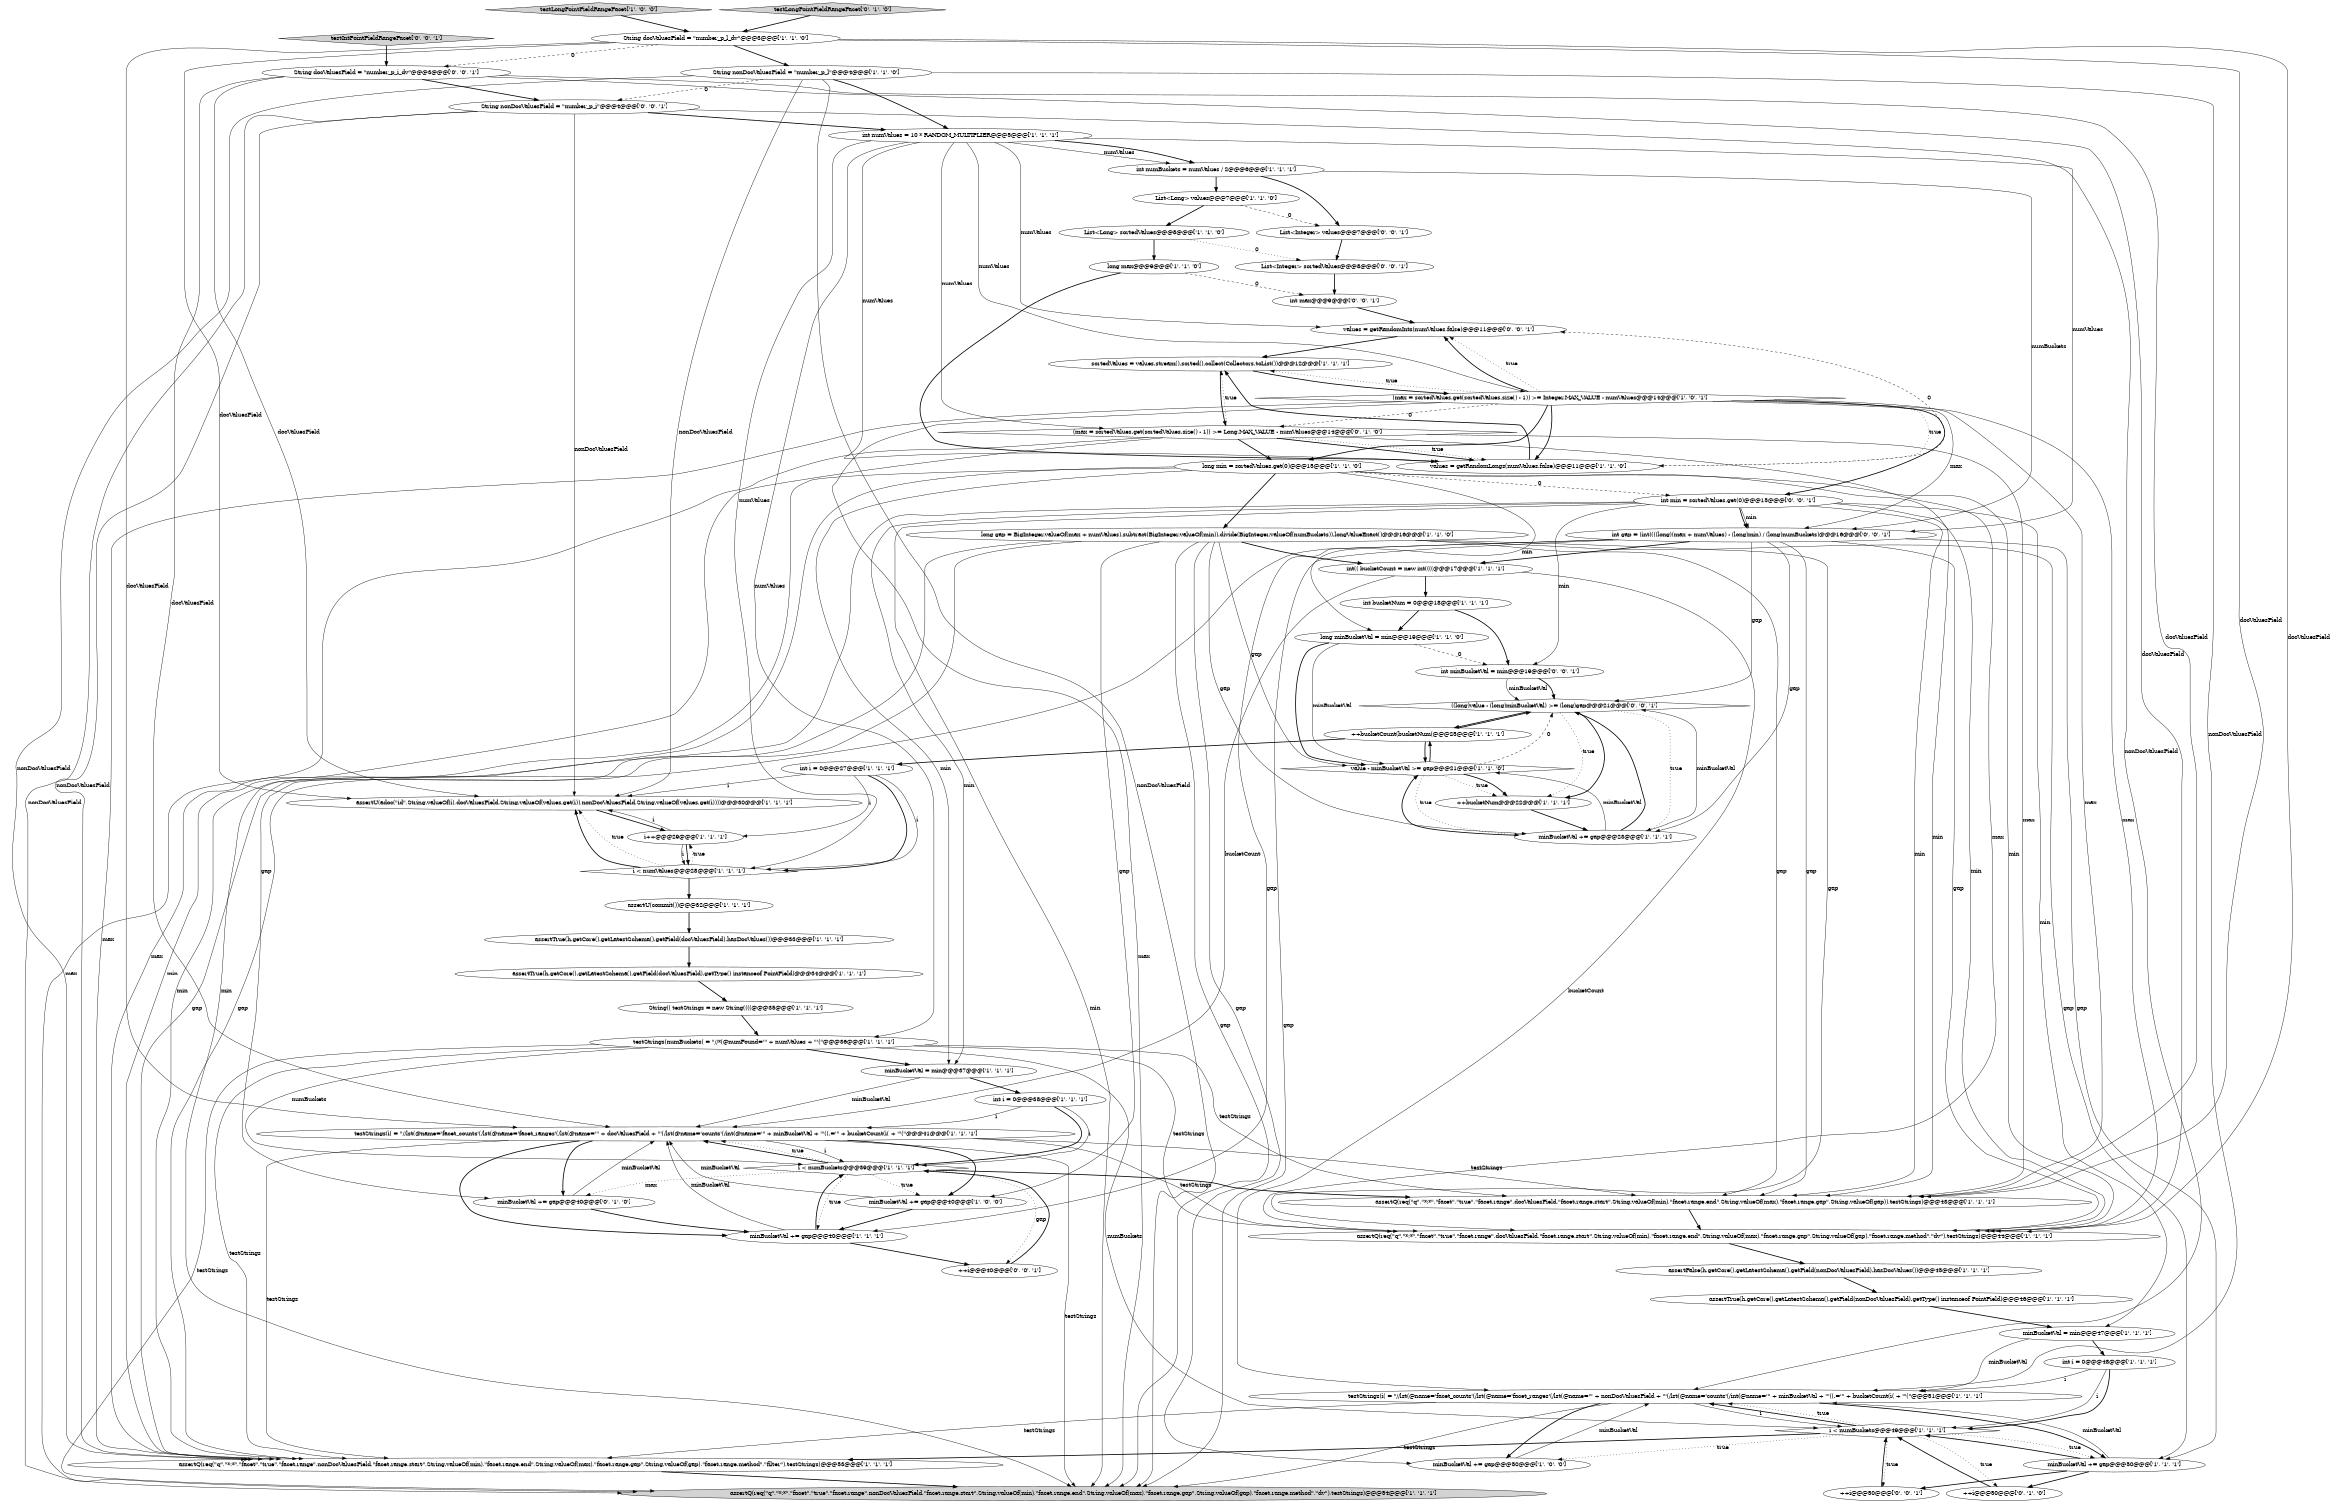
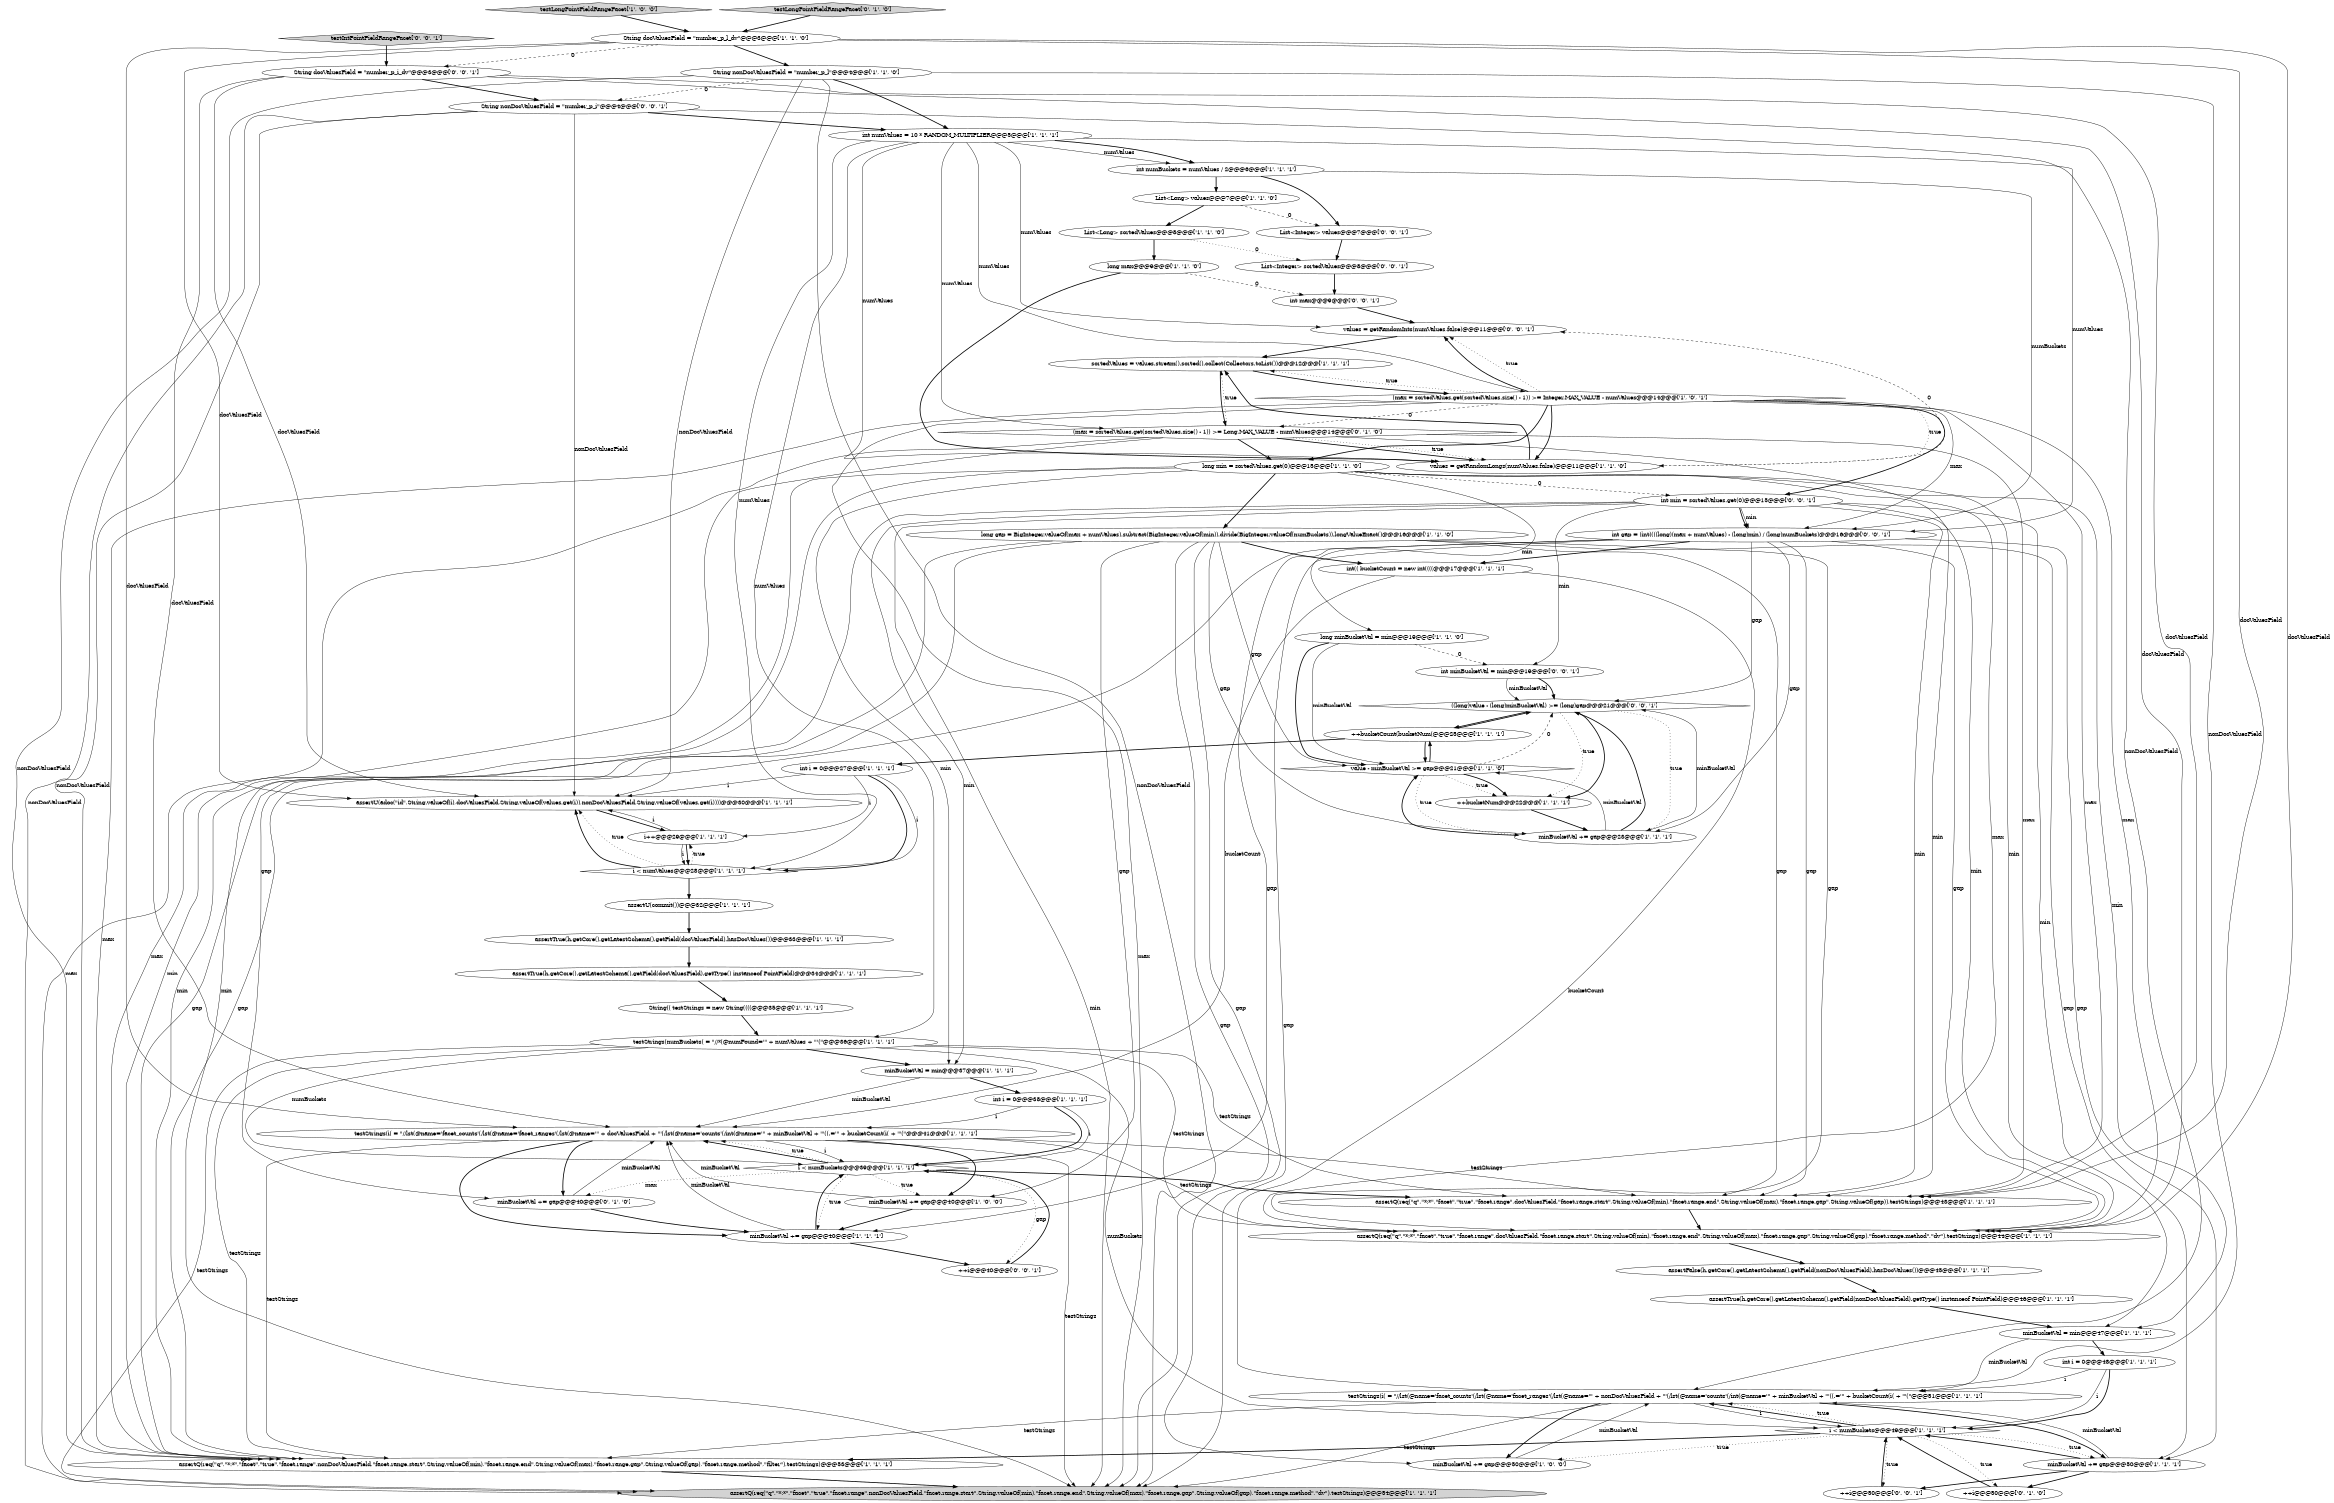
none -> (2097, 602)
(1426, 603) -> none
